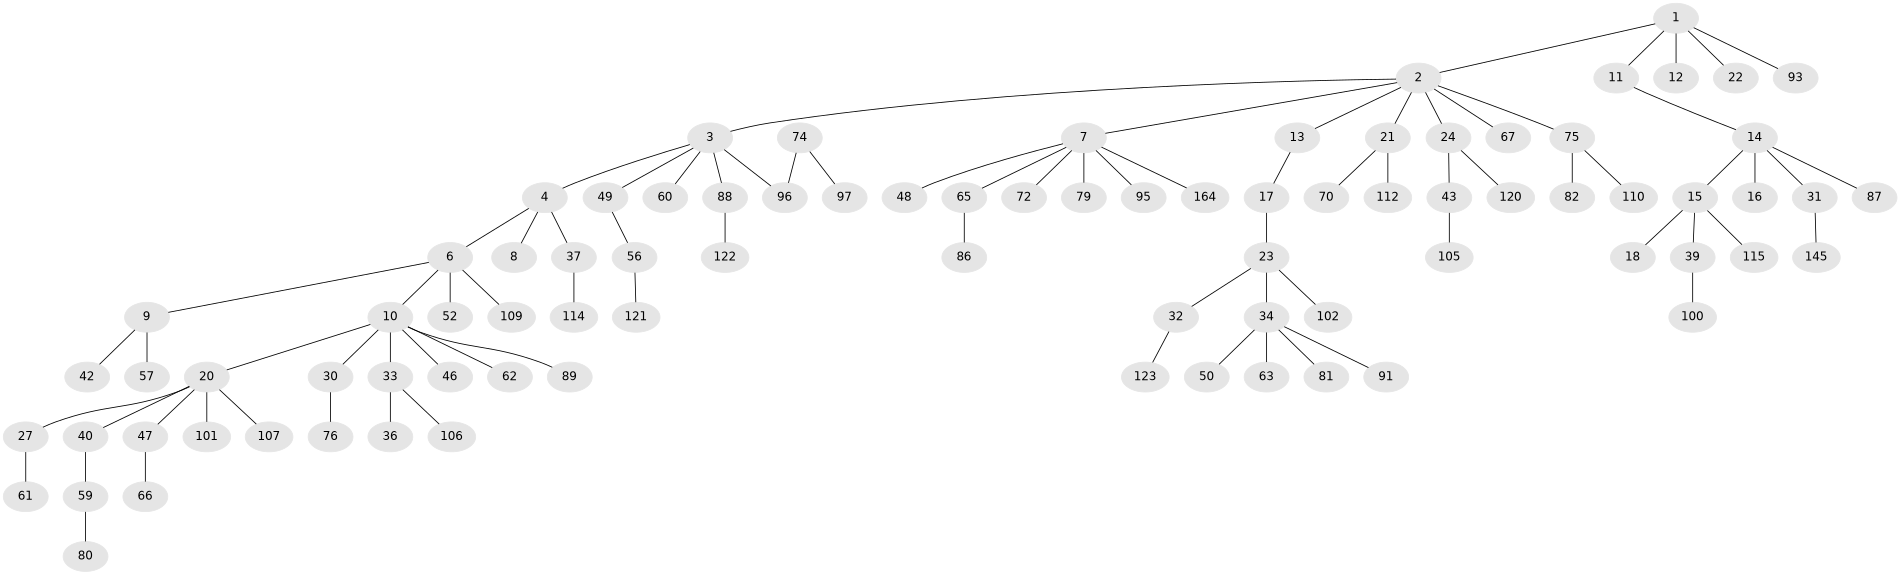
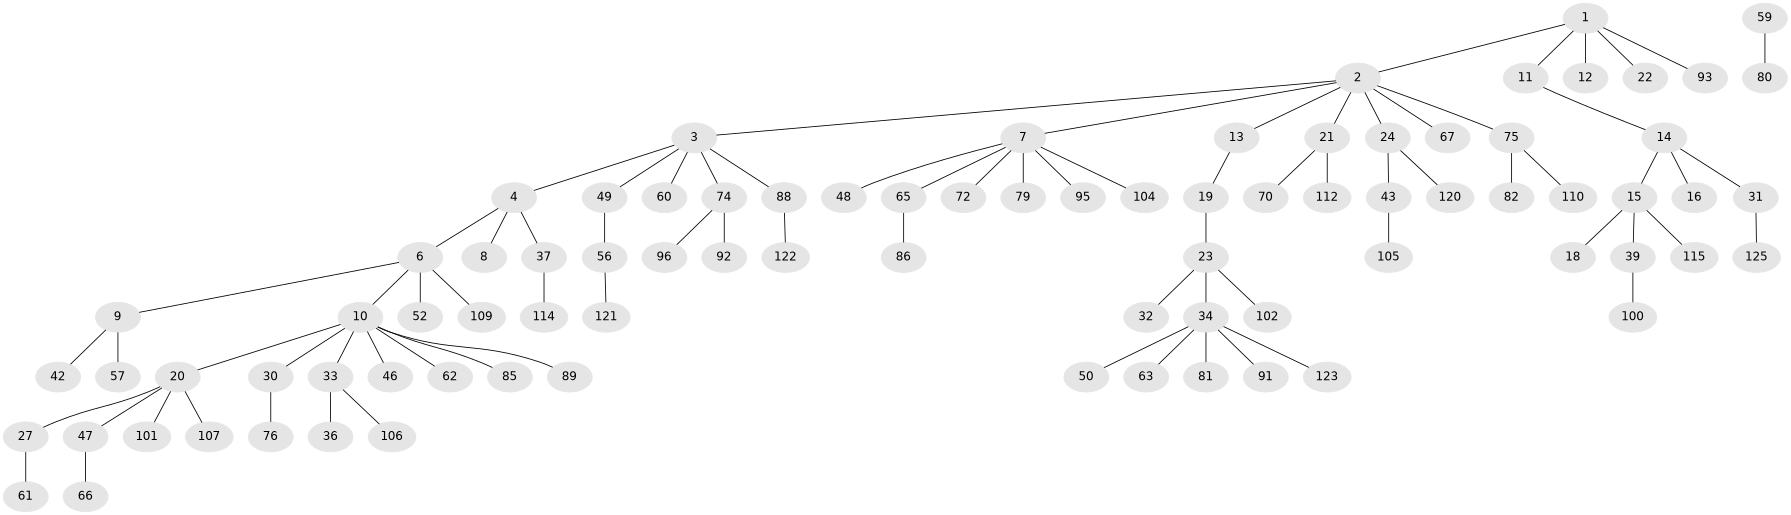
(748, 168) -> (709, 168)
(845, 198) -> (724, 257)
(1205, 198) -> (1145, 198)
(1267, 198) -> (1206, 198)
(1875, 198) -> none
(1816, 257) -> (1757, 257)
(1161, 347) -> (1266, 347)
none -> (510, 377)
(86, 437) -> none
